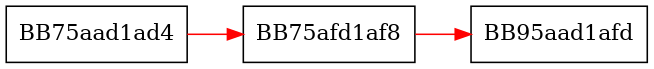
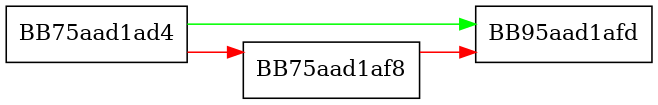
none -> (324, 24)
(329, 34) -> (331, 70)
